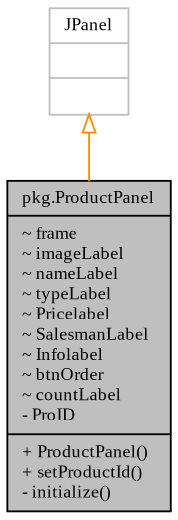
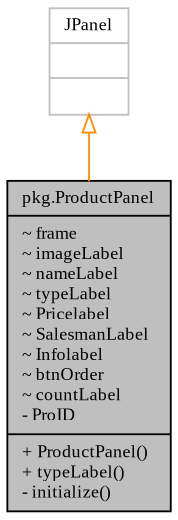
(83, 472) -> (73, 472)
